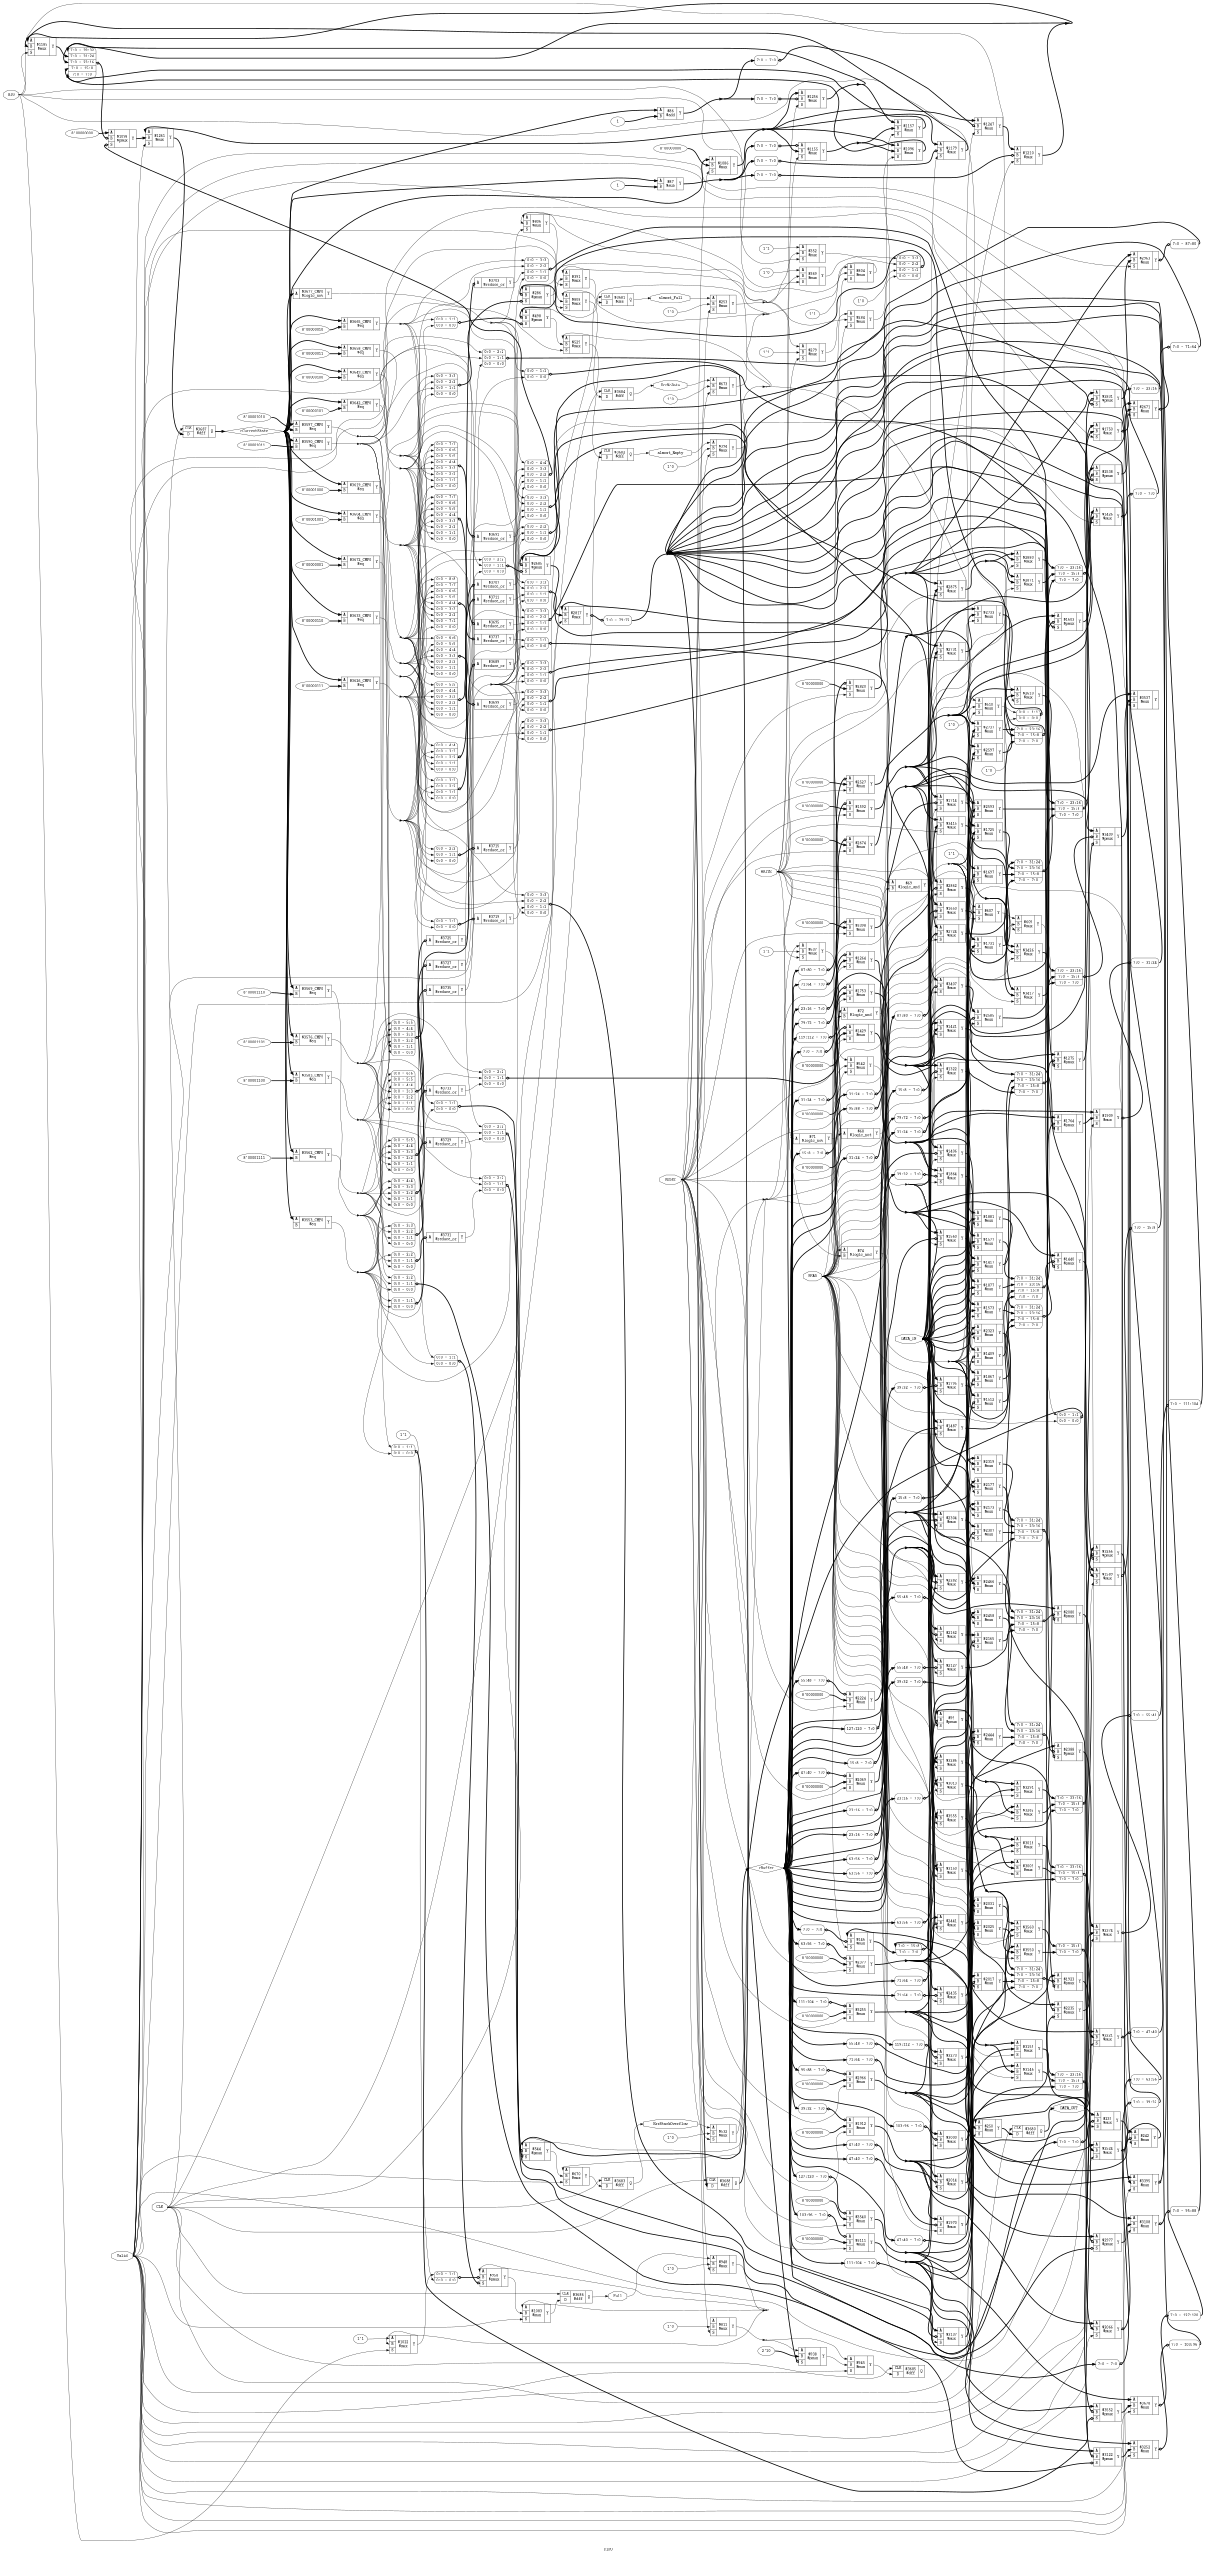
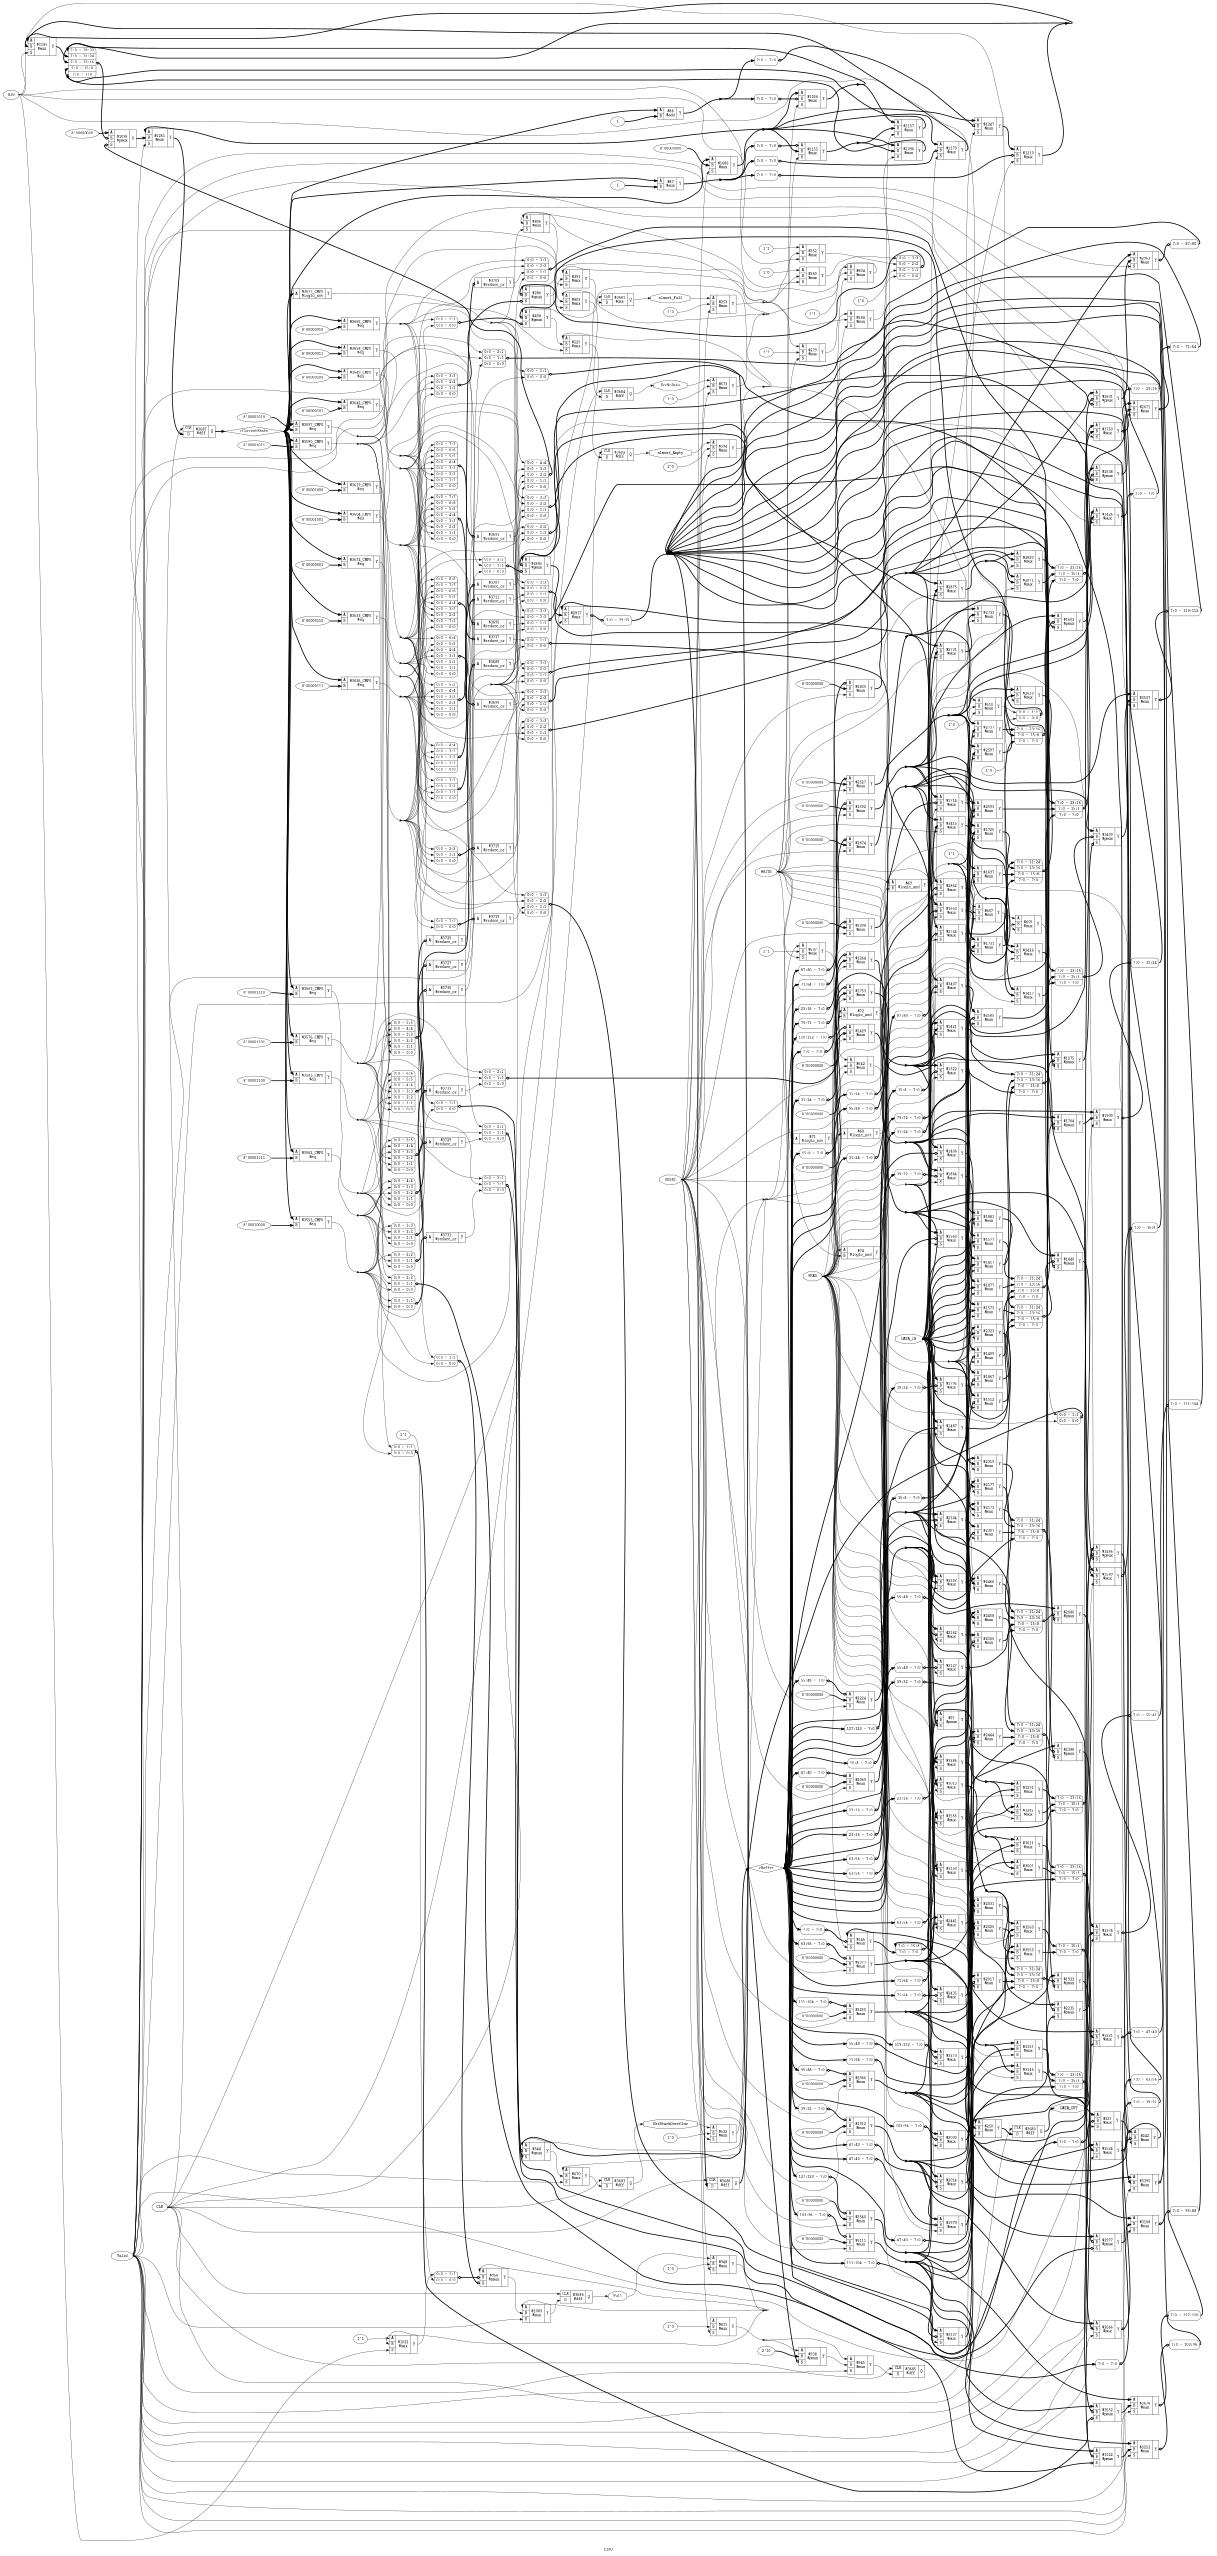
none -> (1184, 611)
none -> (254, 1225)
